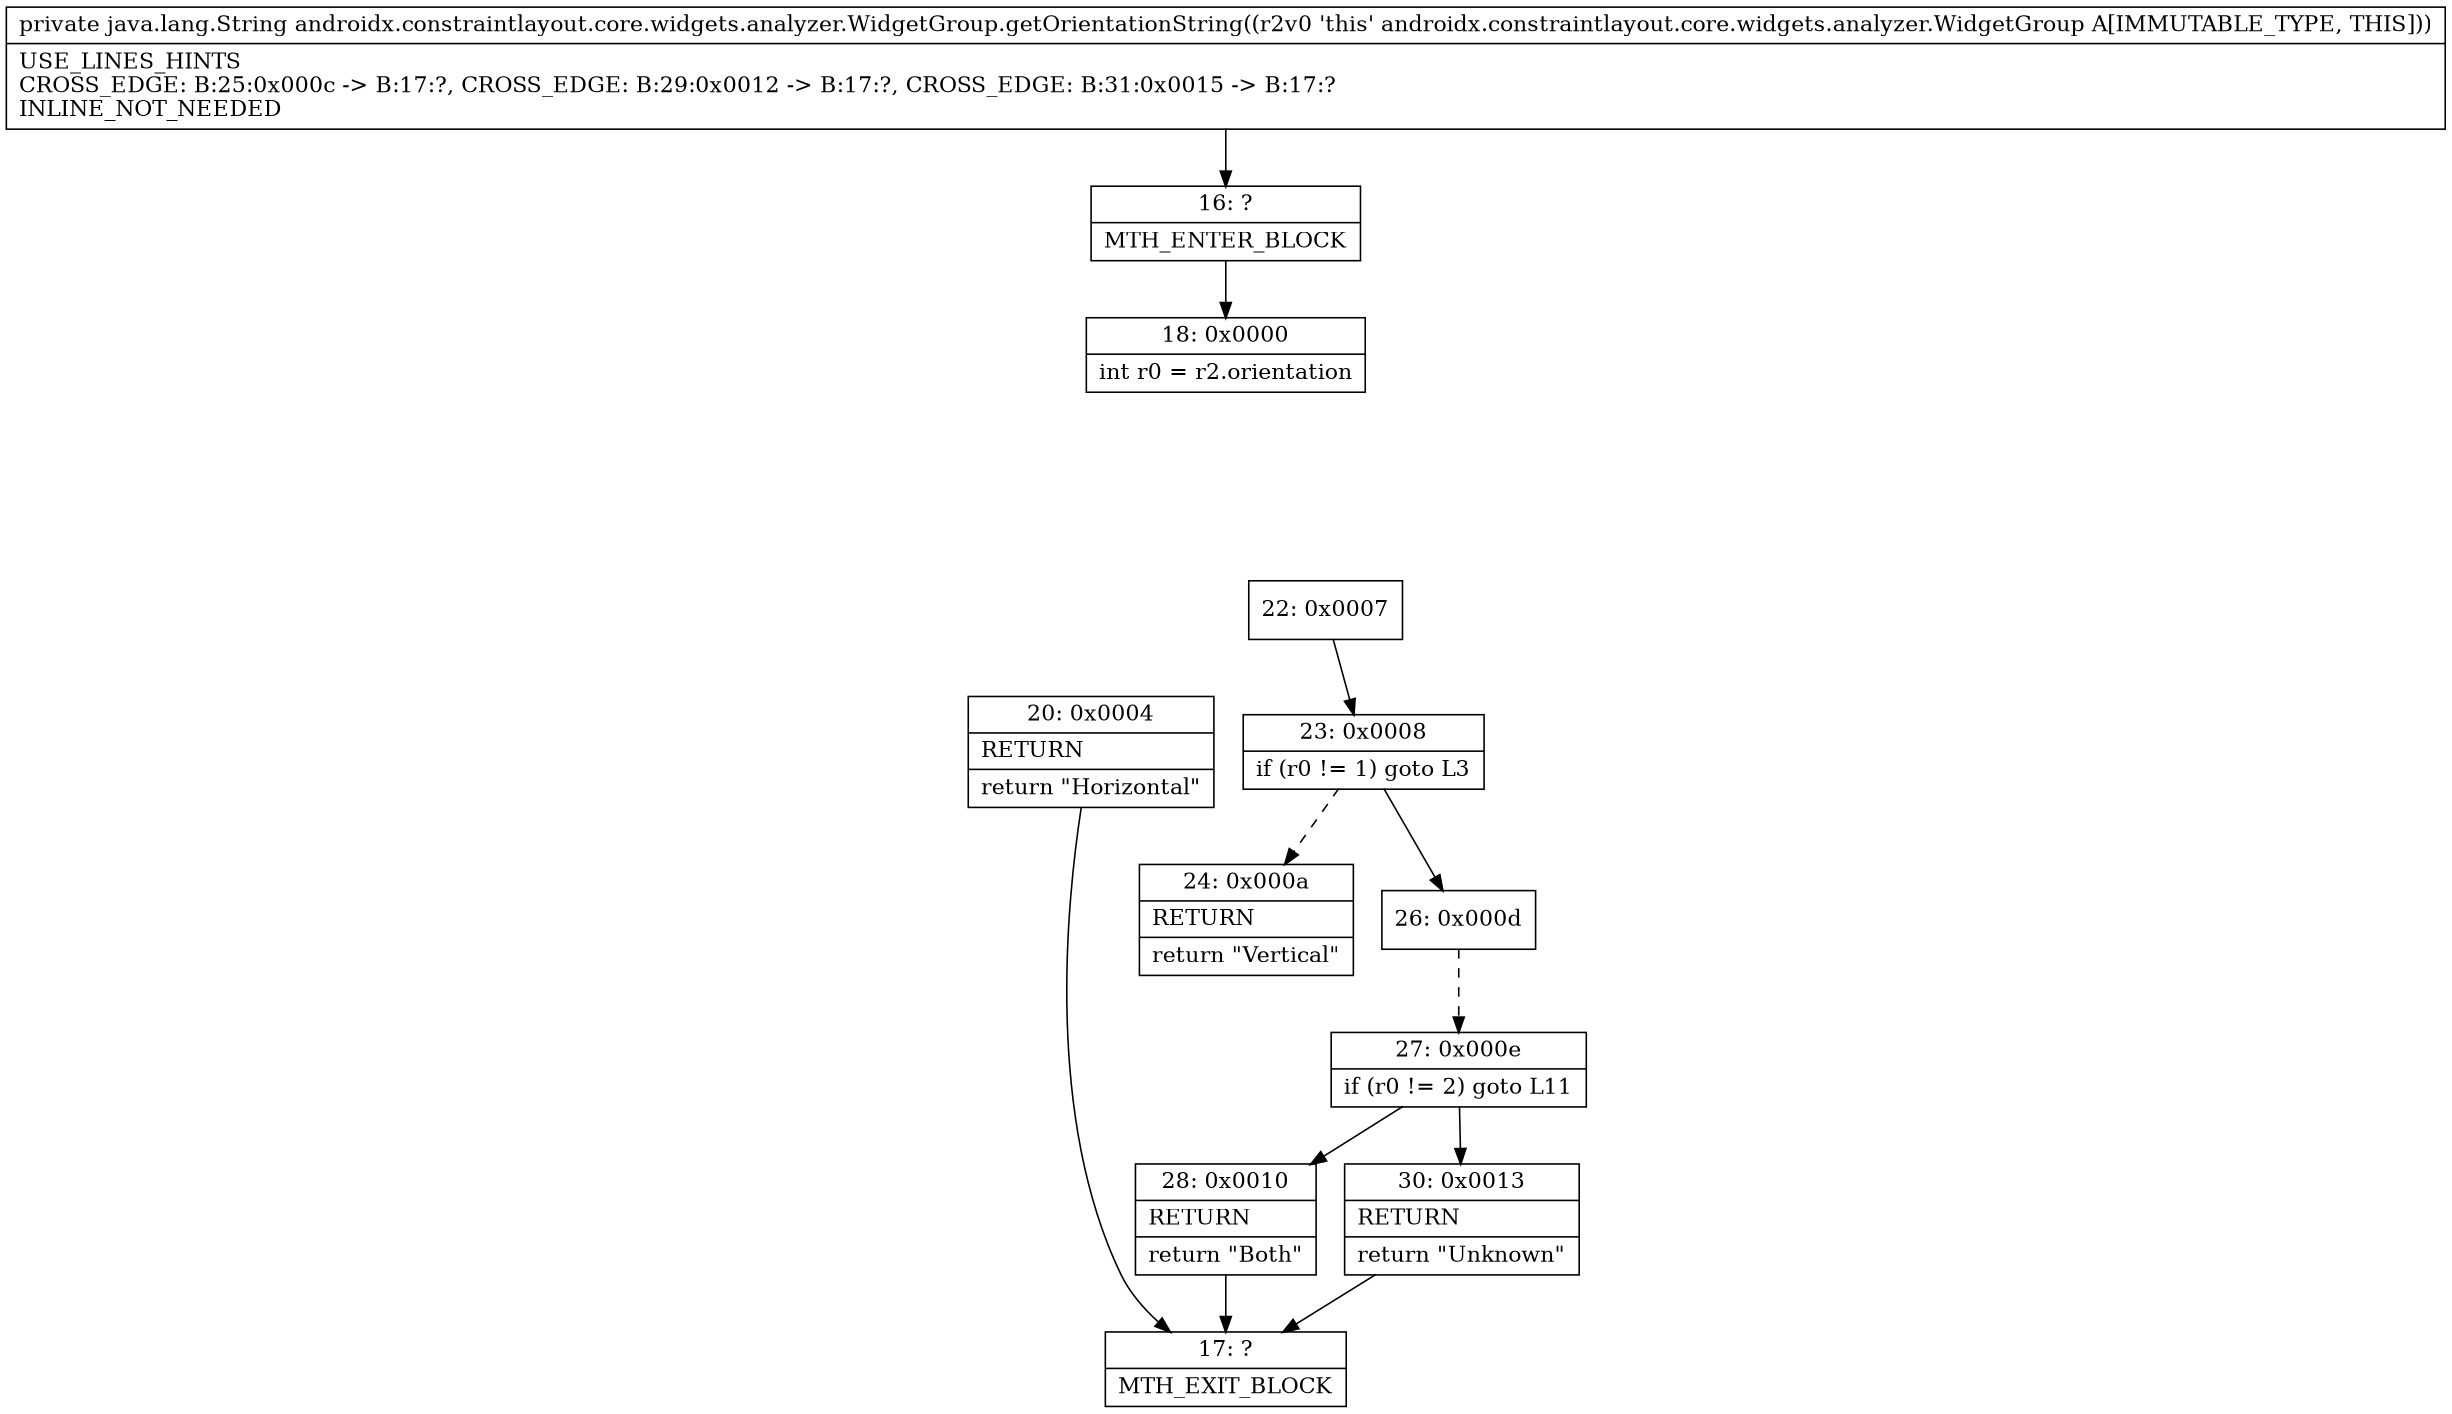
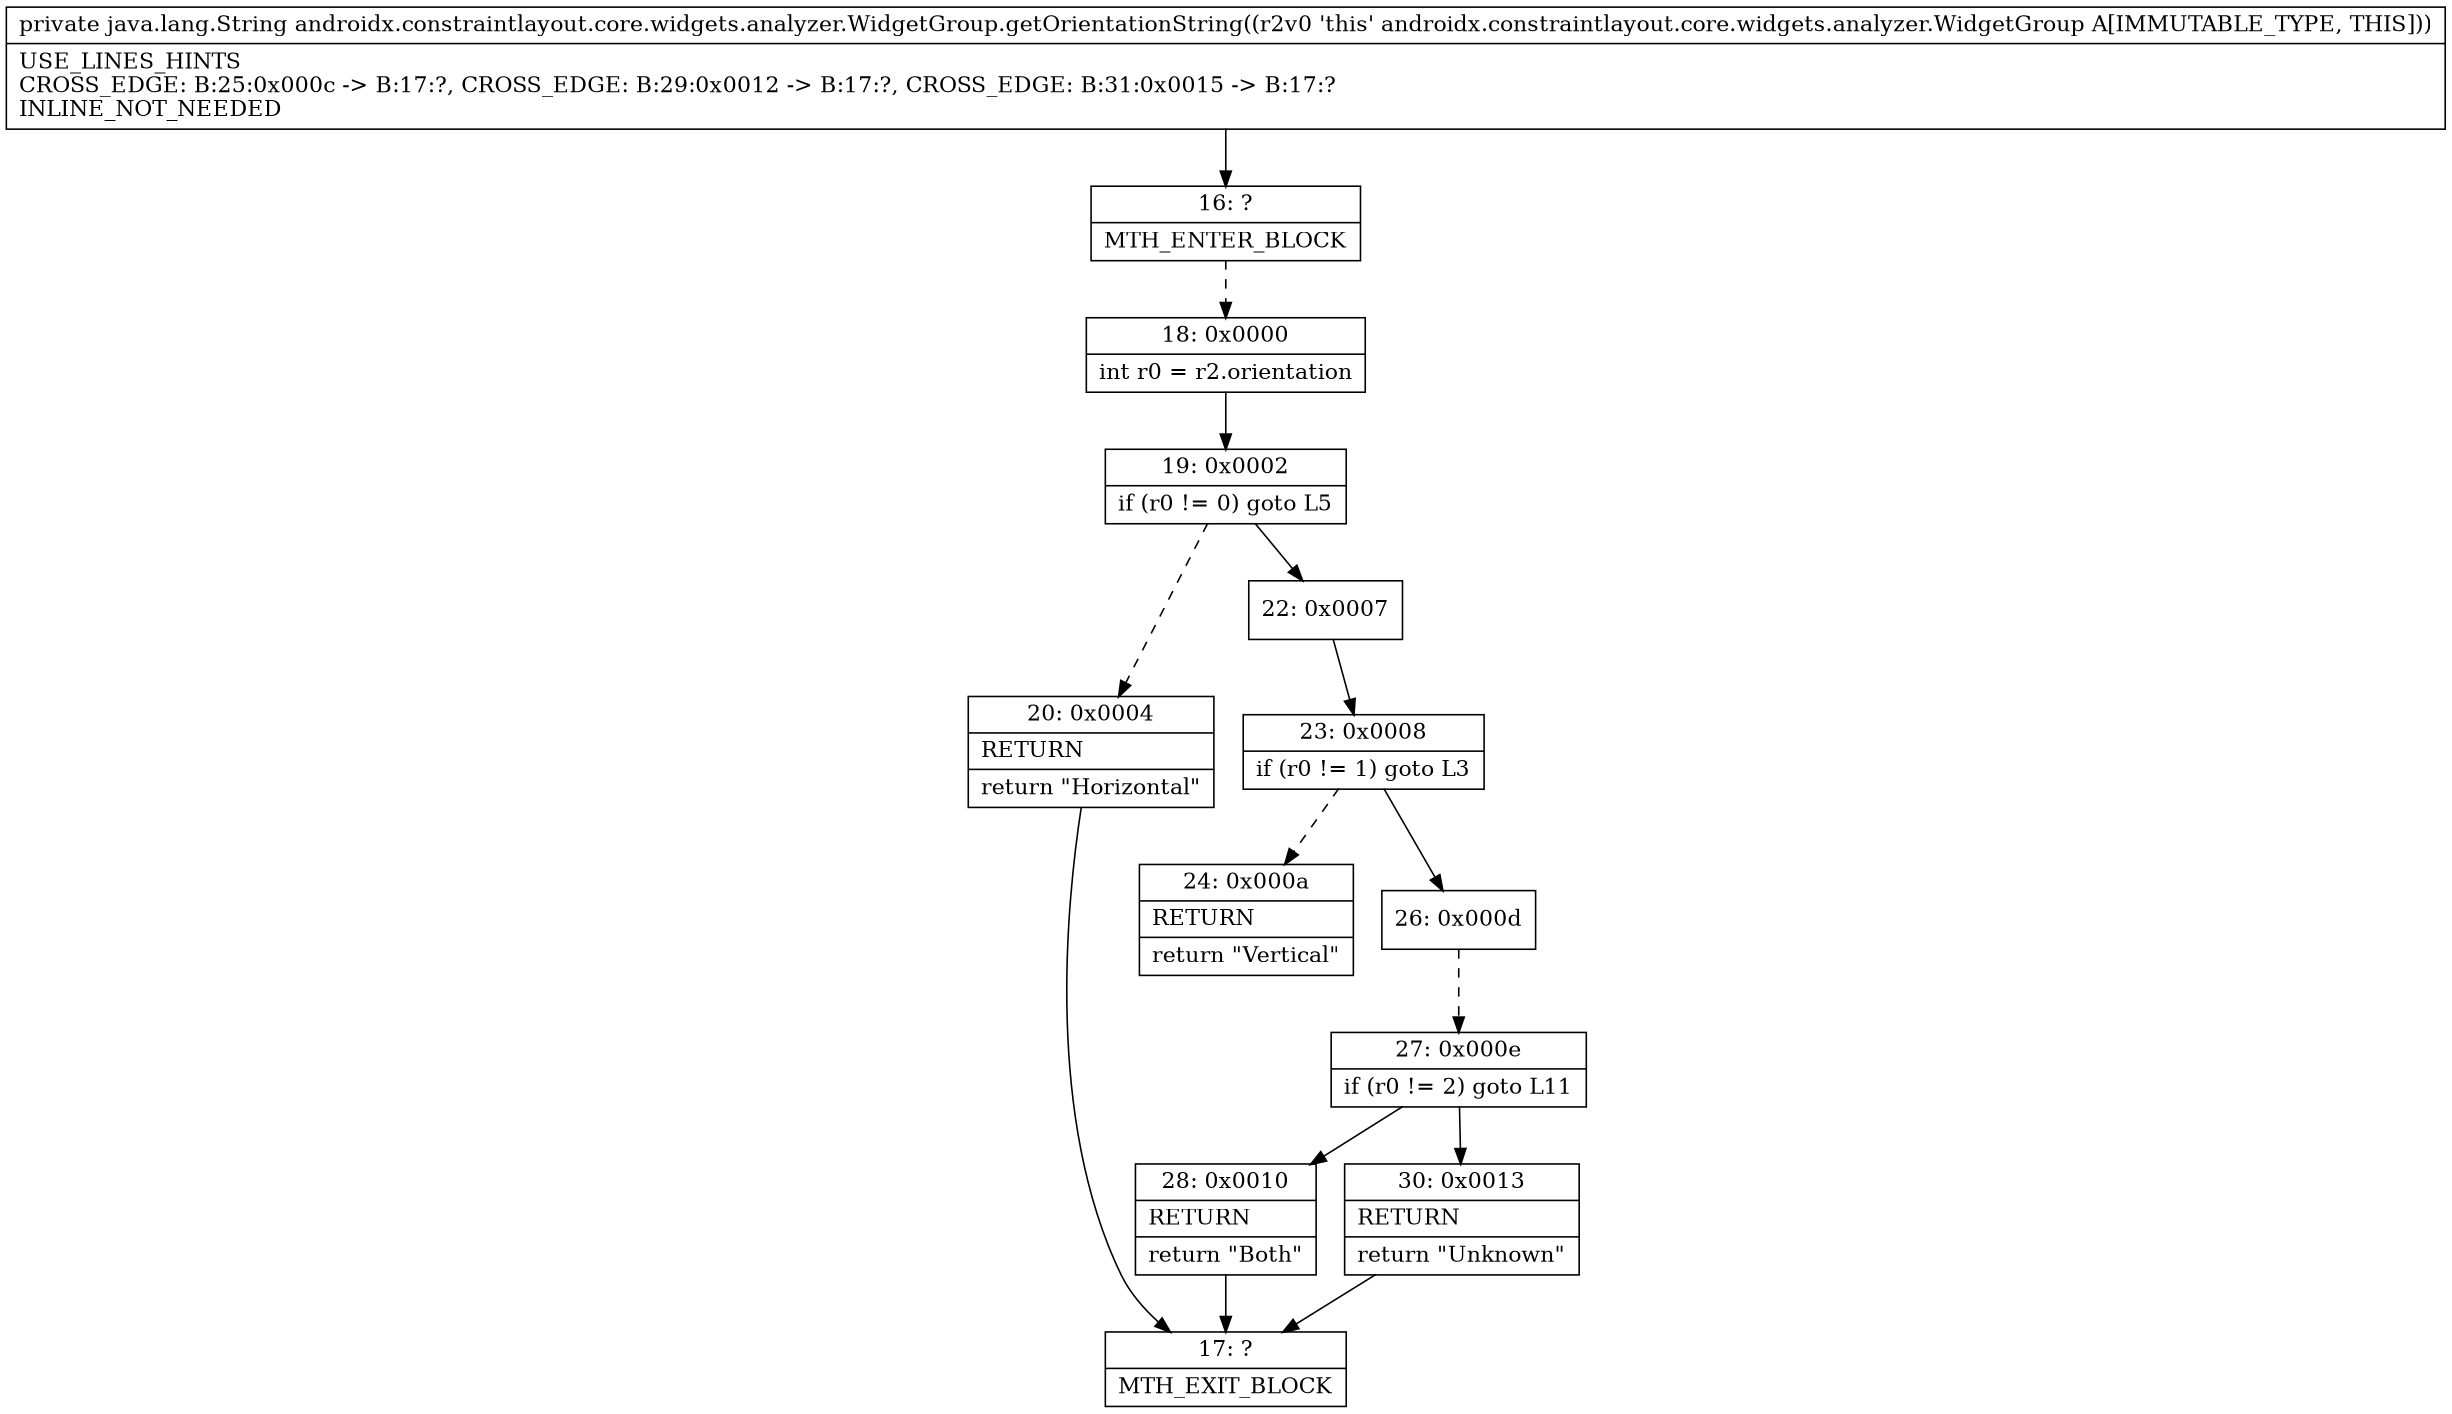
(1226, 281) -> (1226, 281)
none -> (1226, 487)
